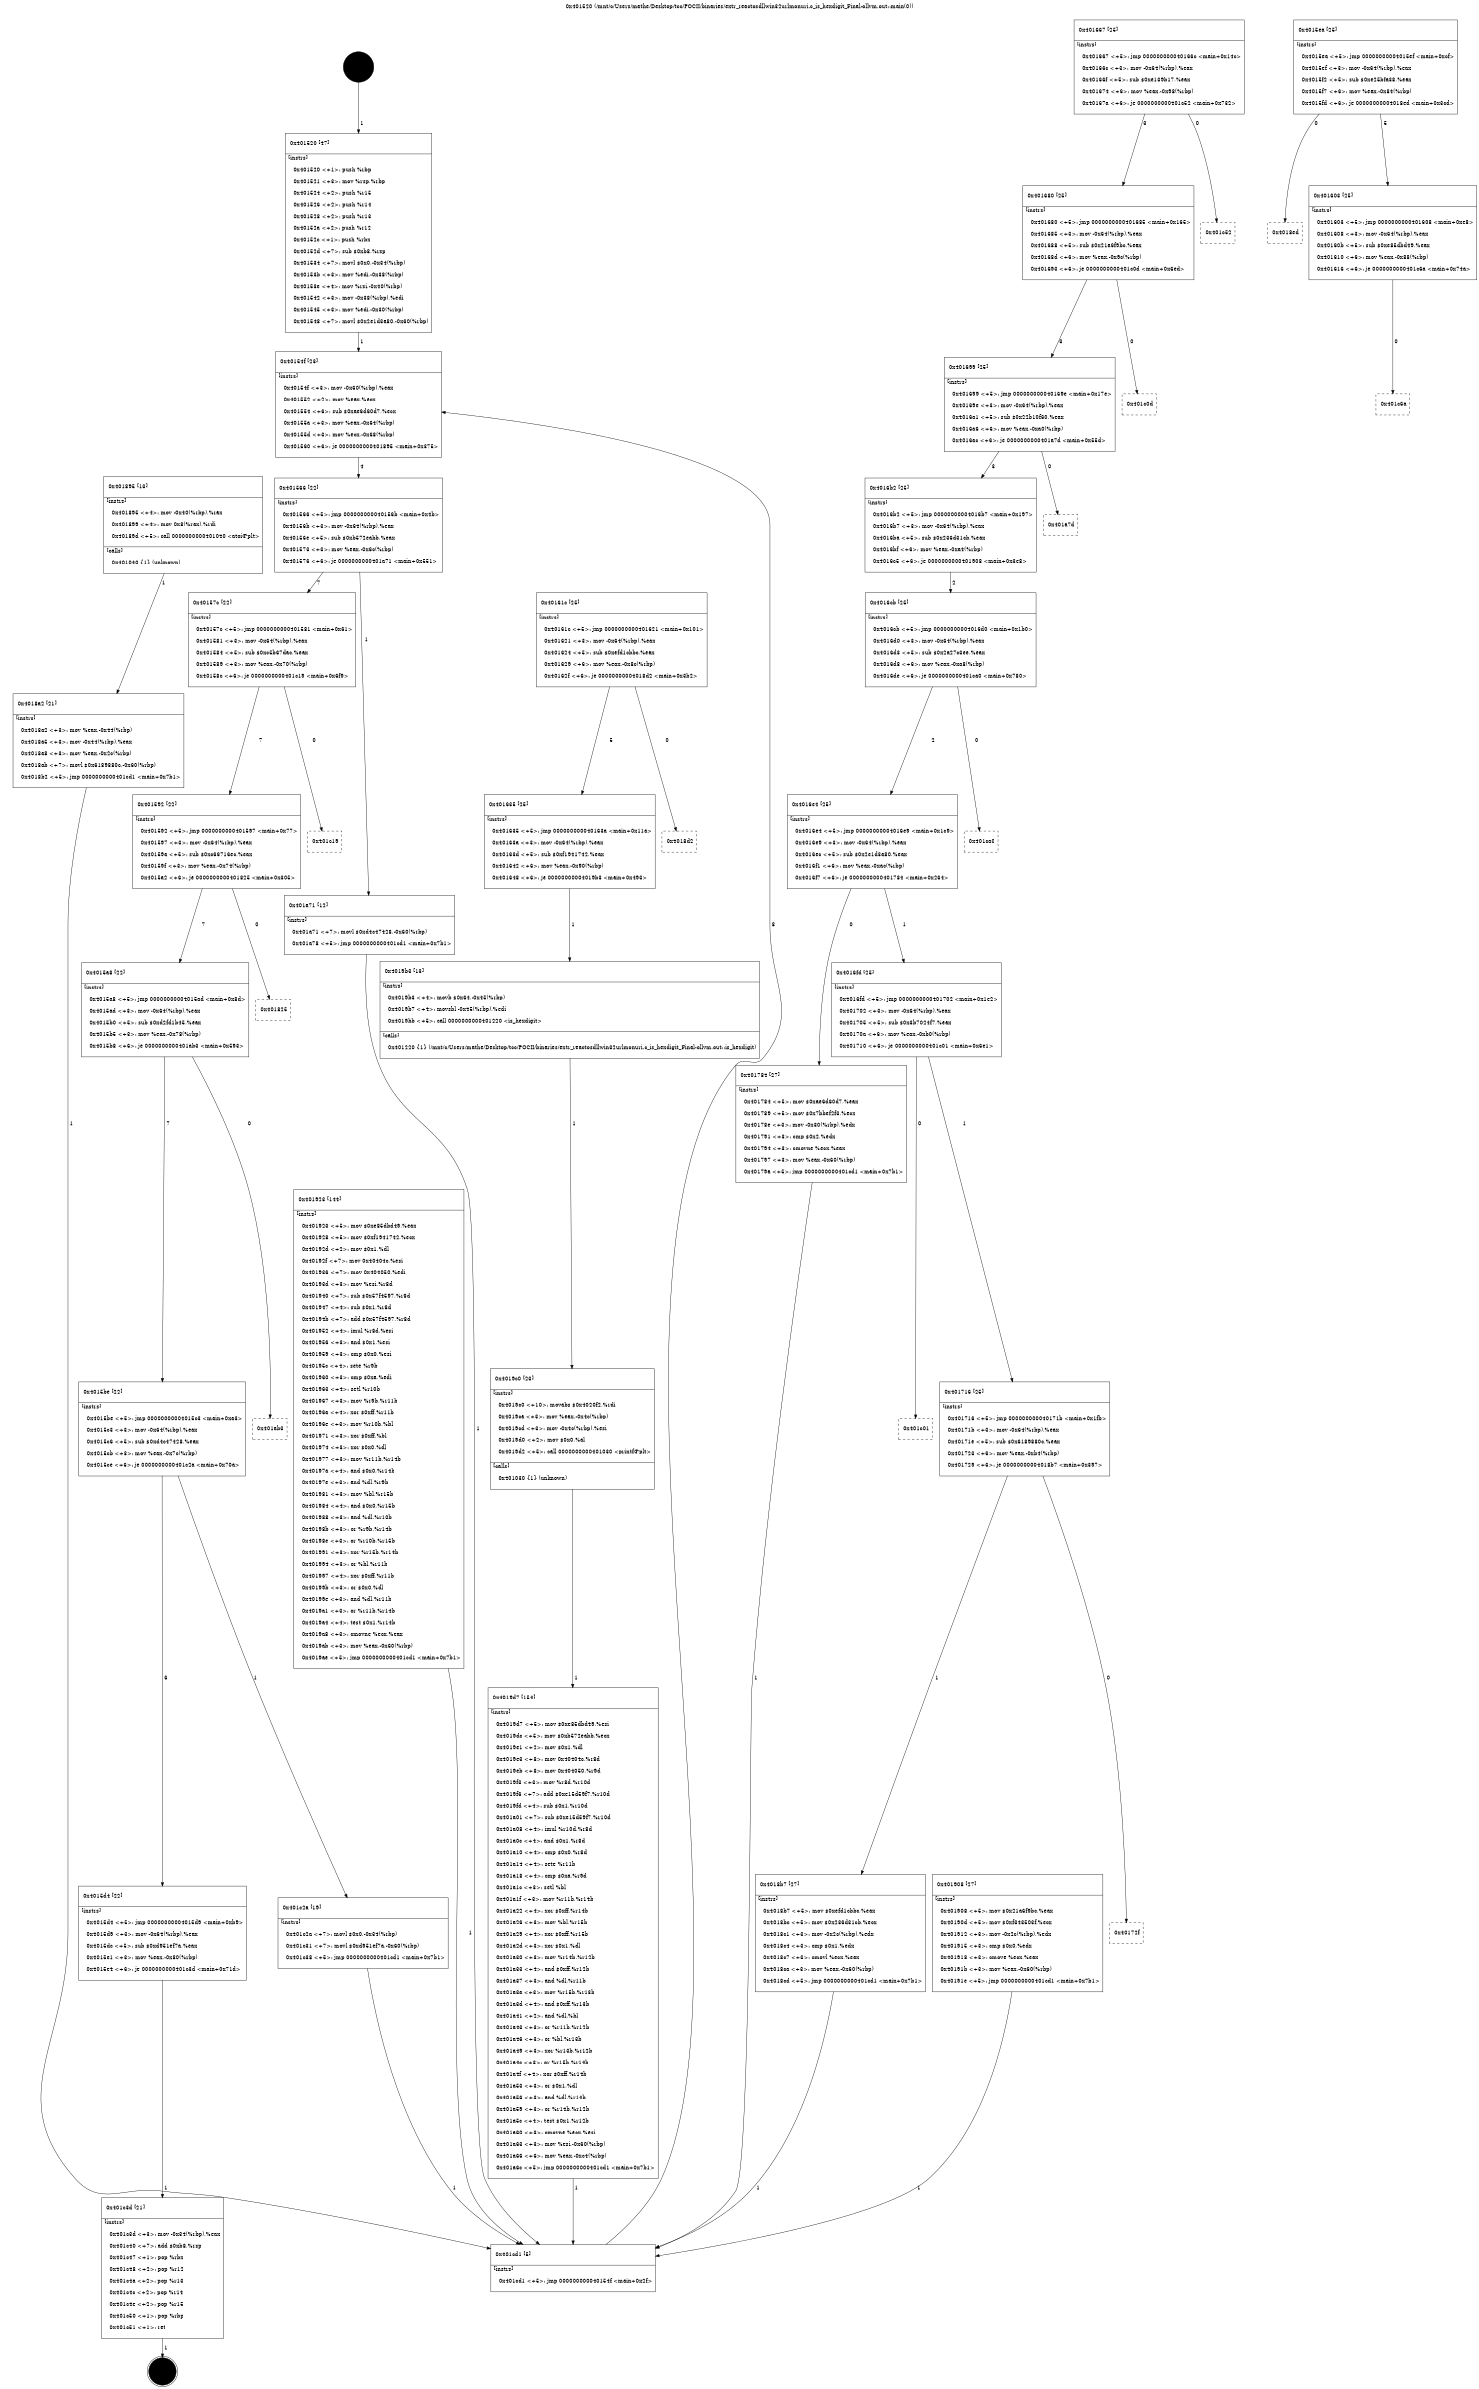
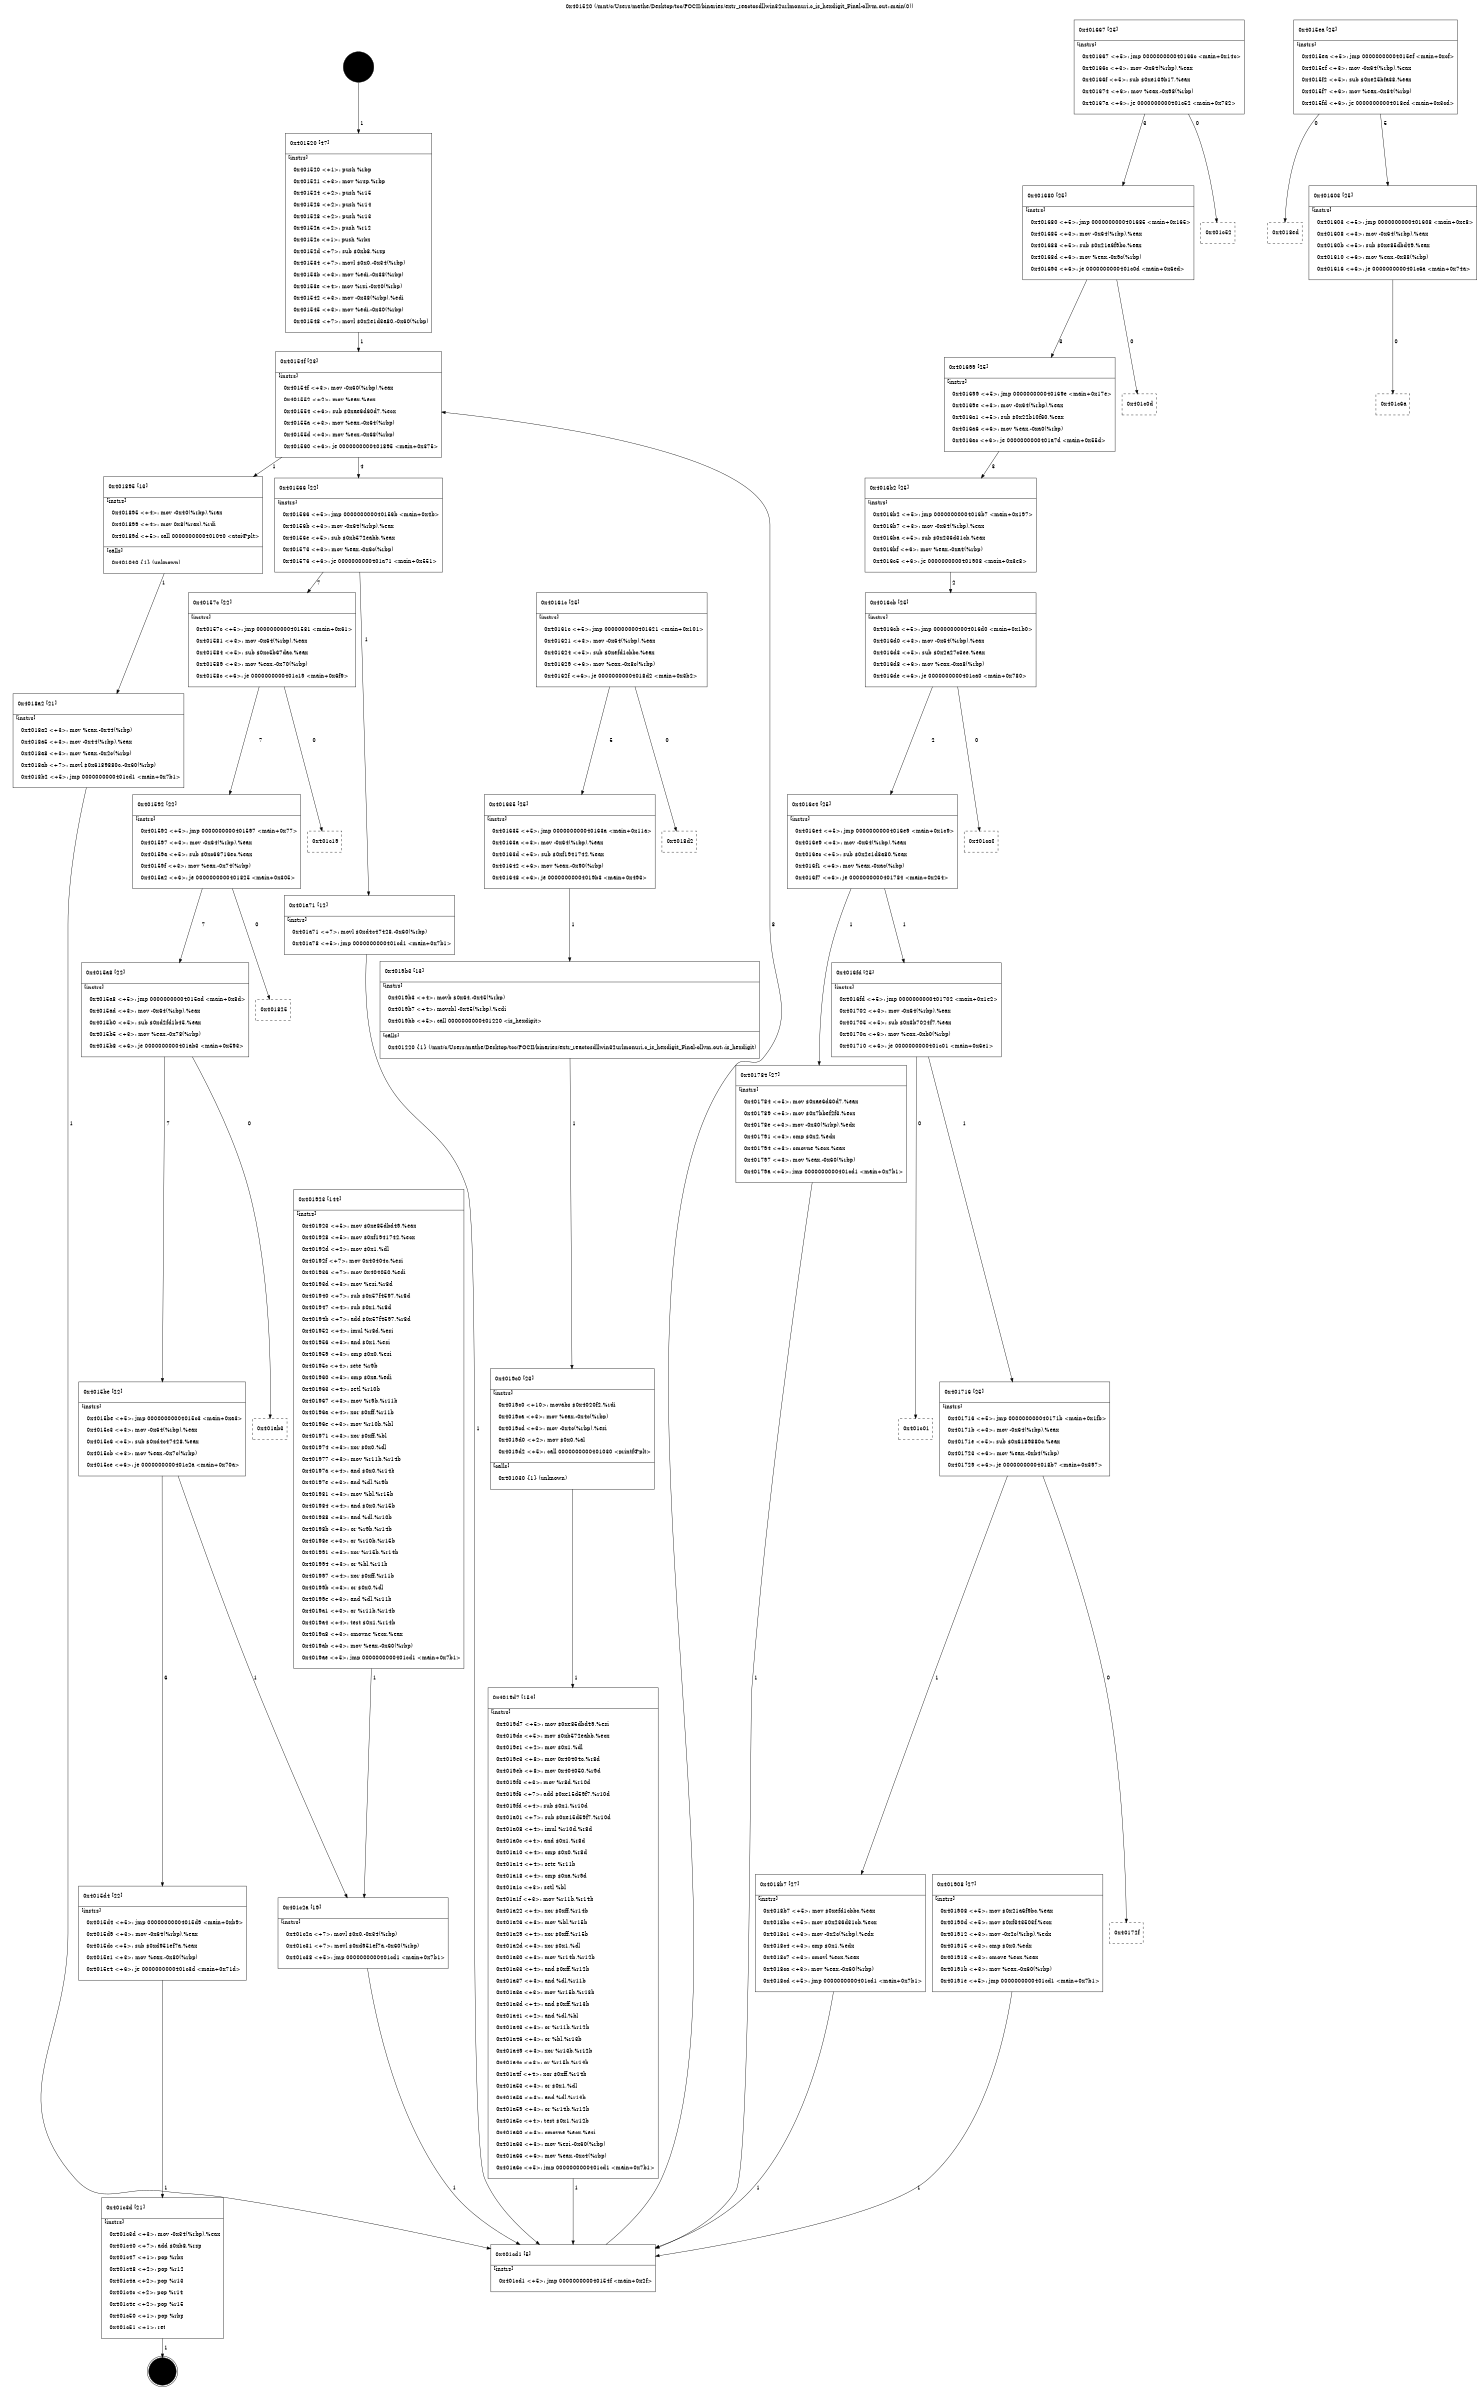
none -> (269, 466)
(1061, 525) -> none
(850, 925) -> (850, 925)
(456, 1966) -> (368, 1781)
